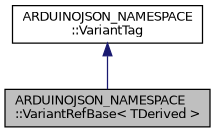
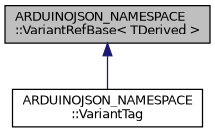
(108, 73) -> (108, 73)
